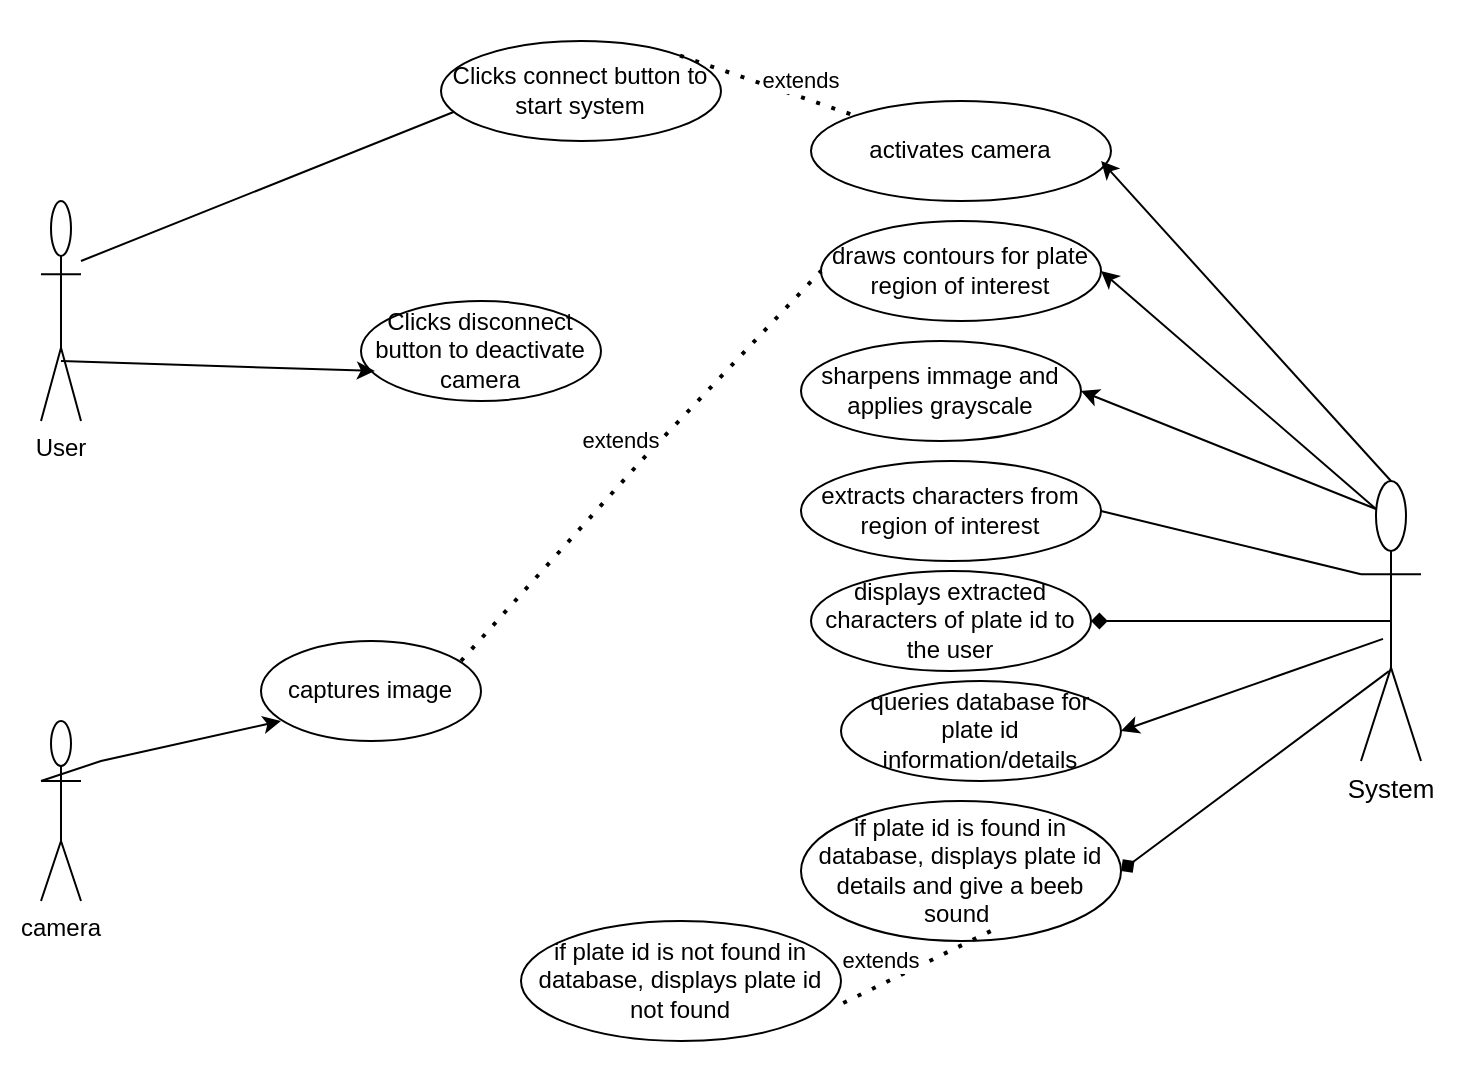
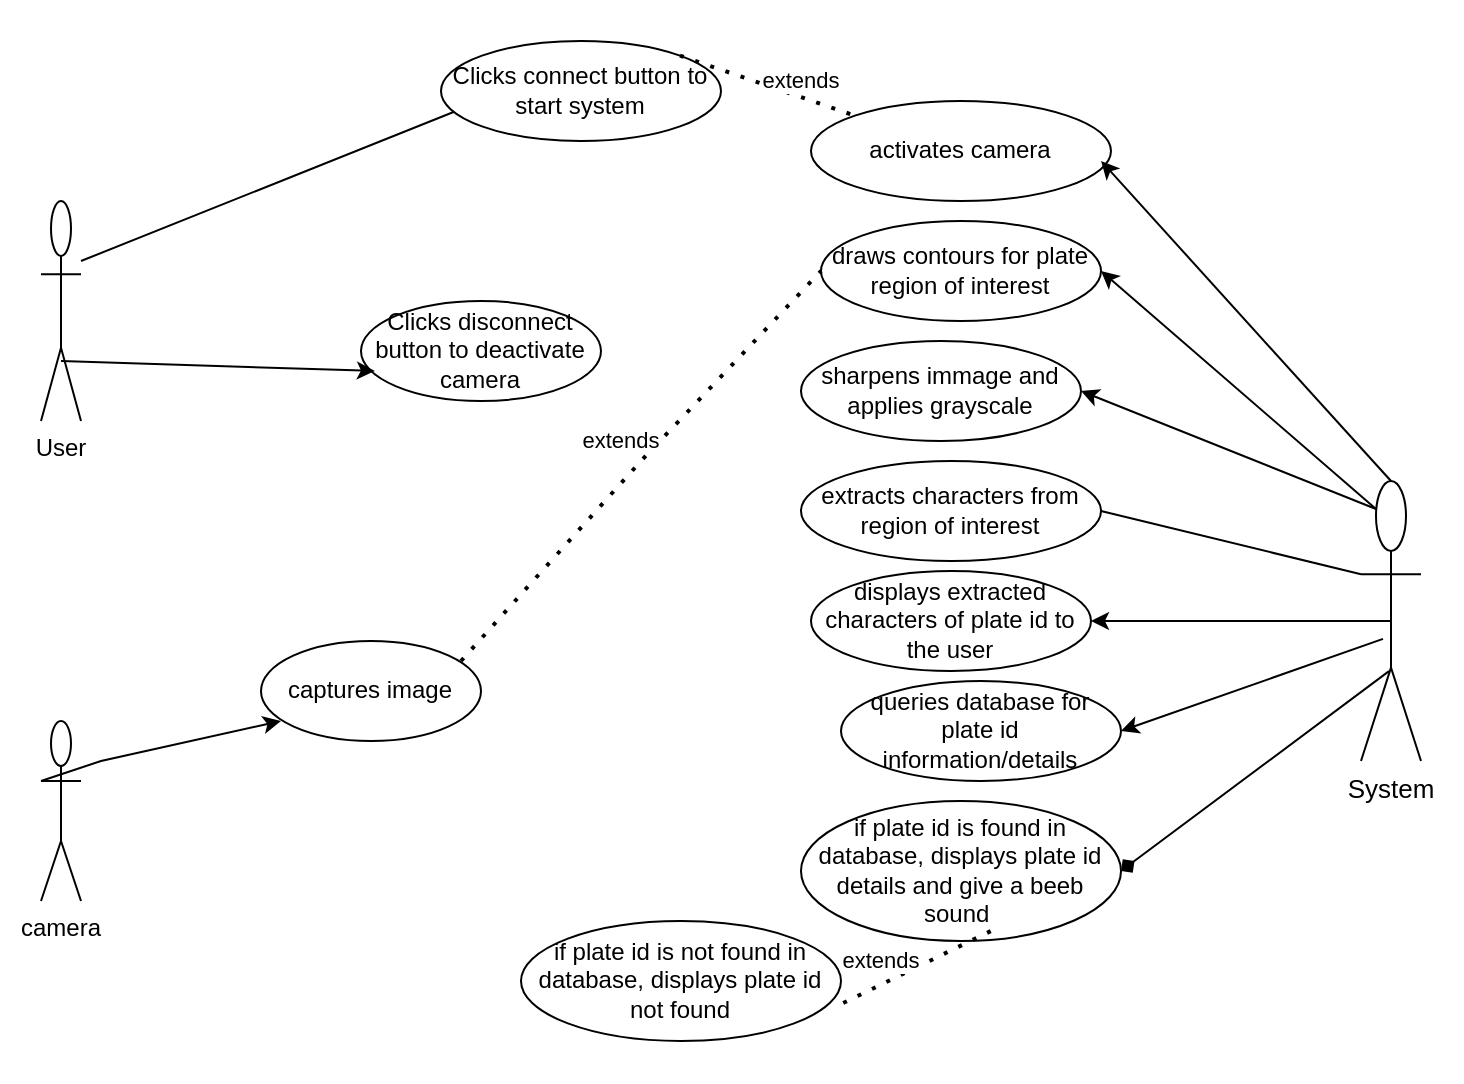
(1107, 621) -> (1106, 621)
